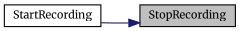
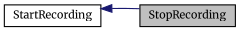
(115, 23) -> (126, 8)
